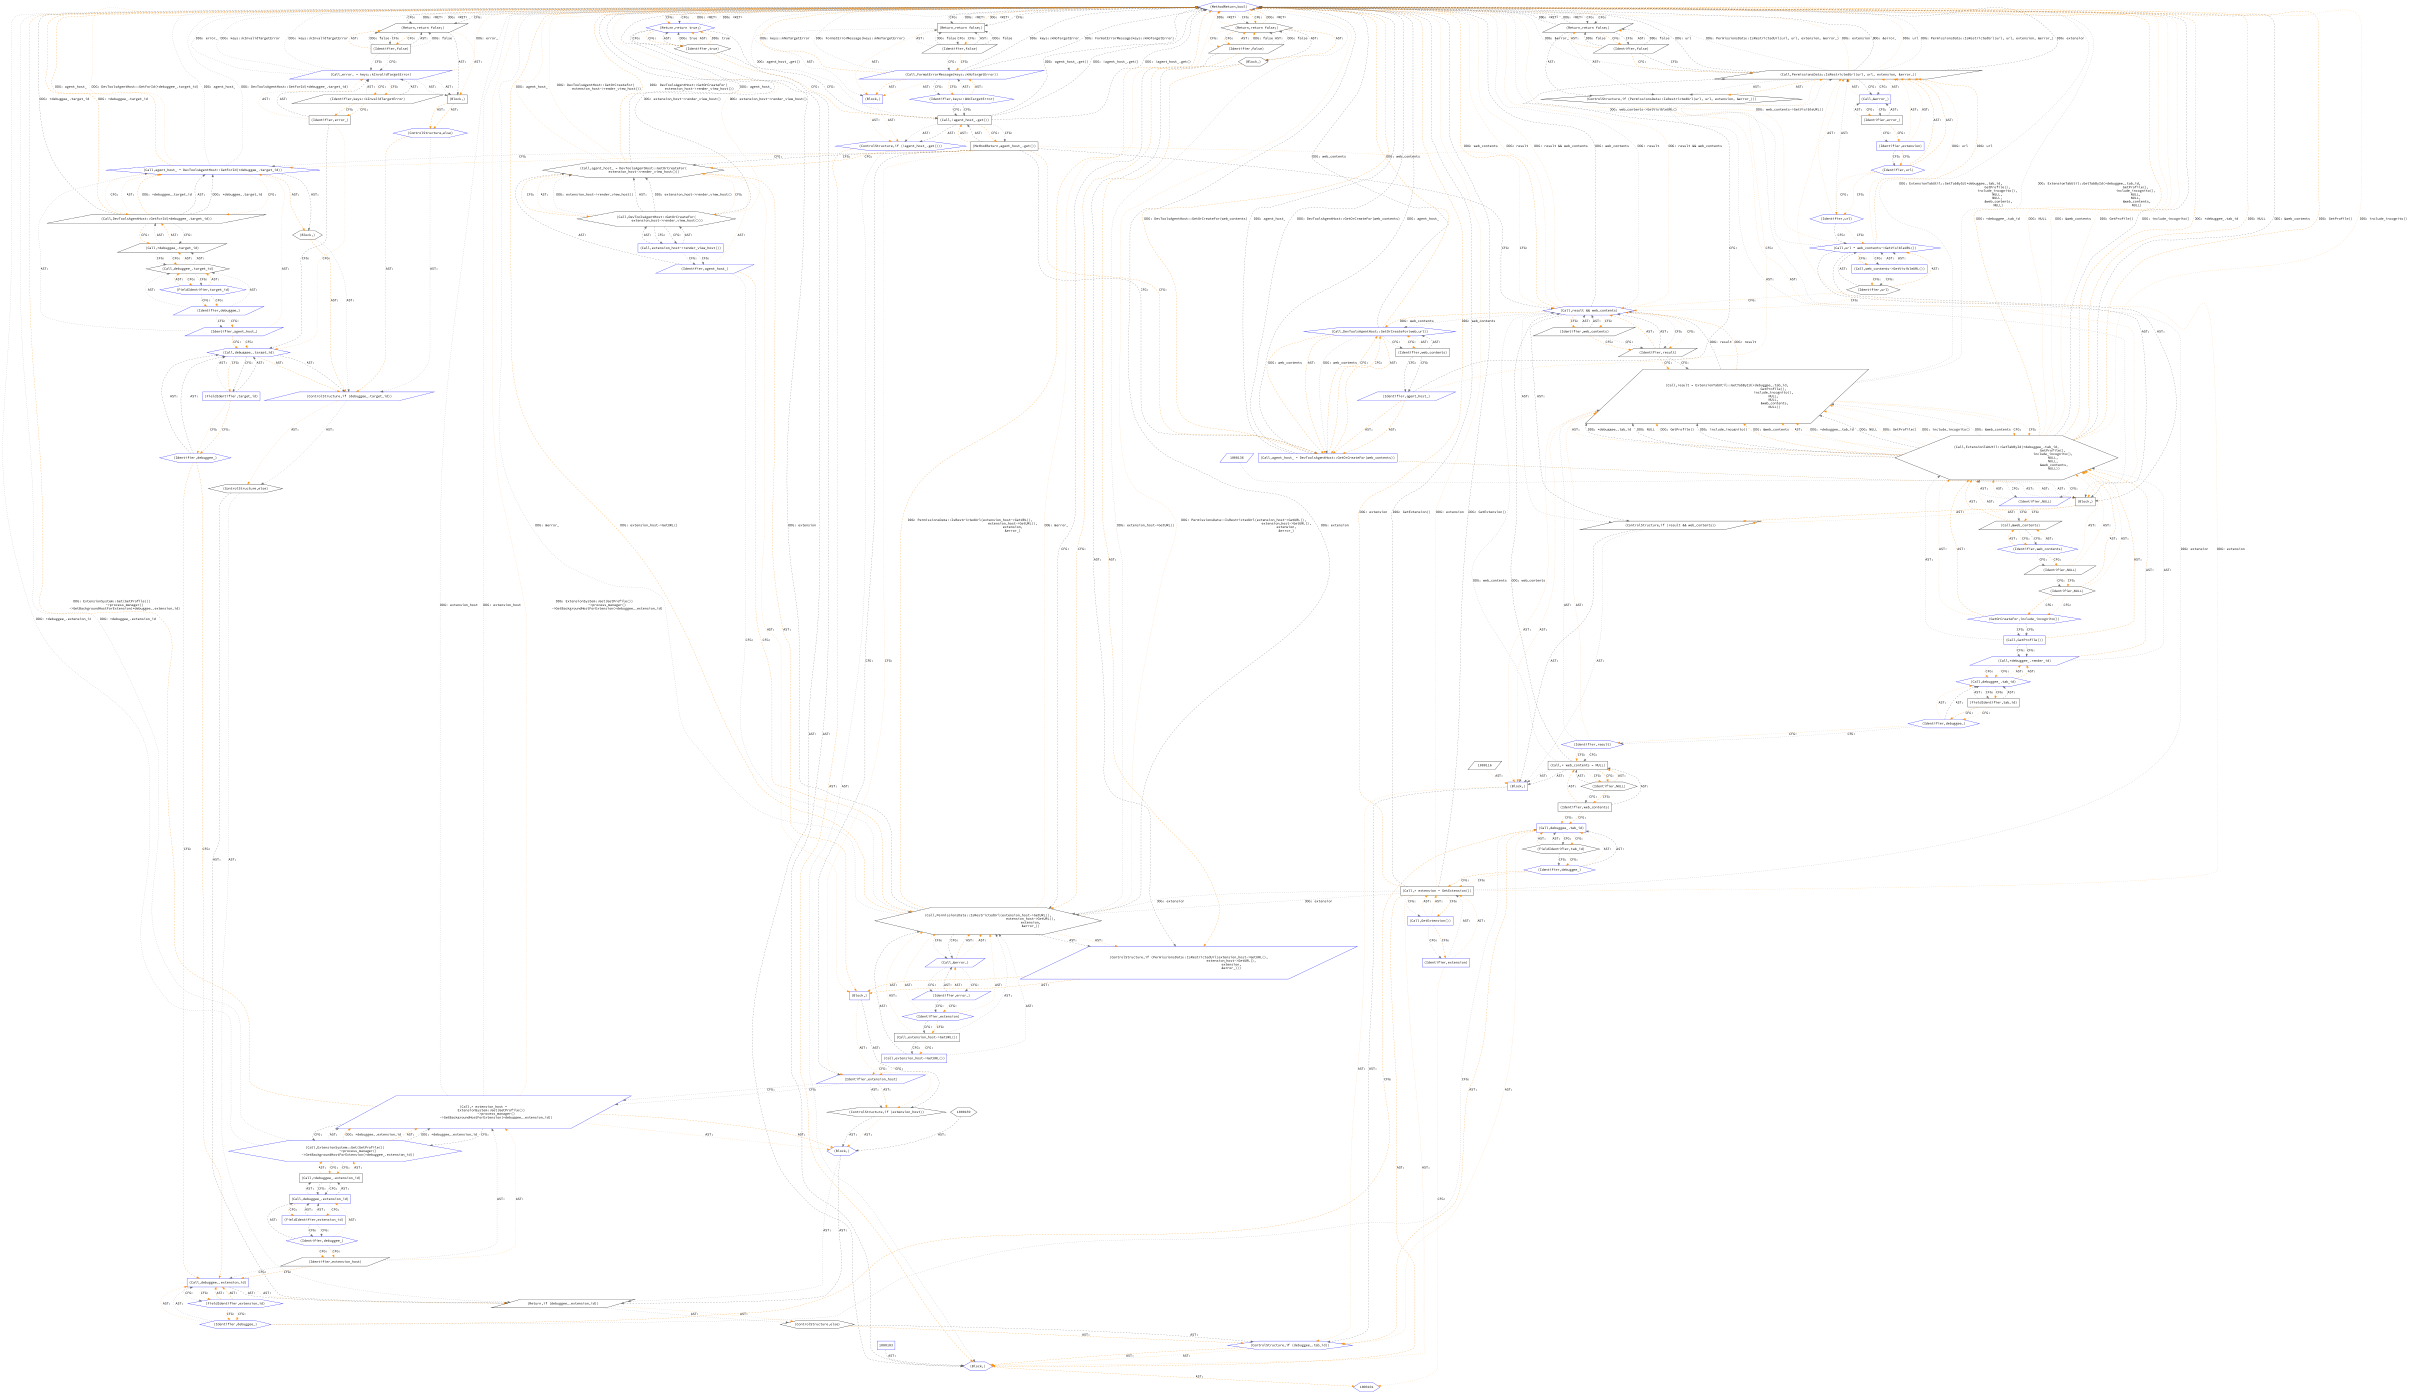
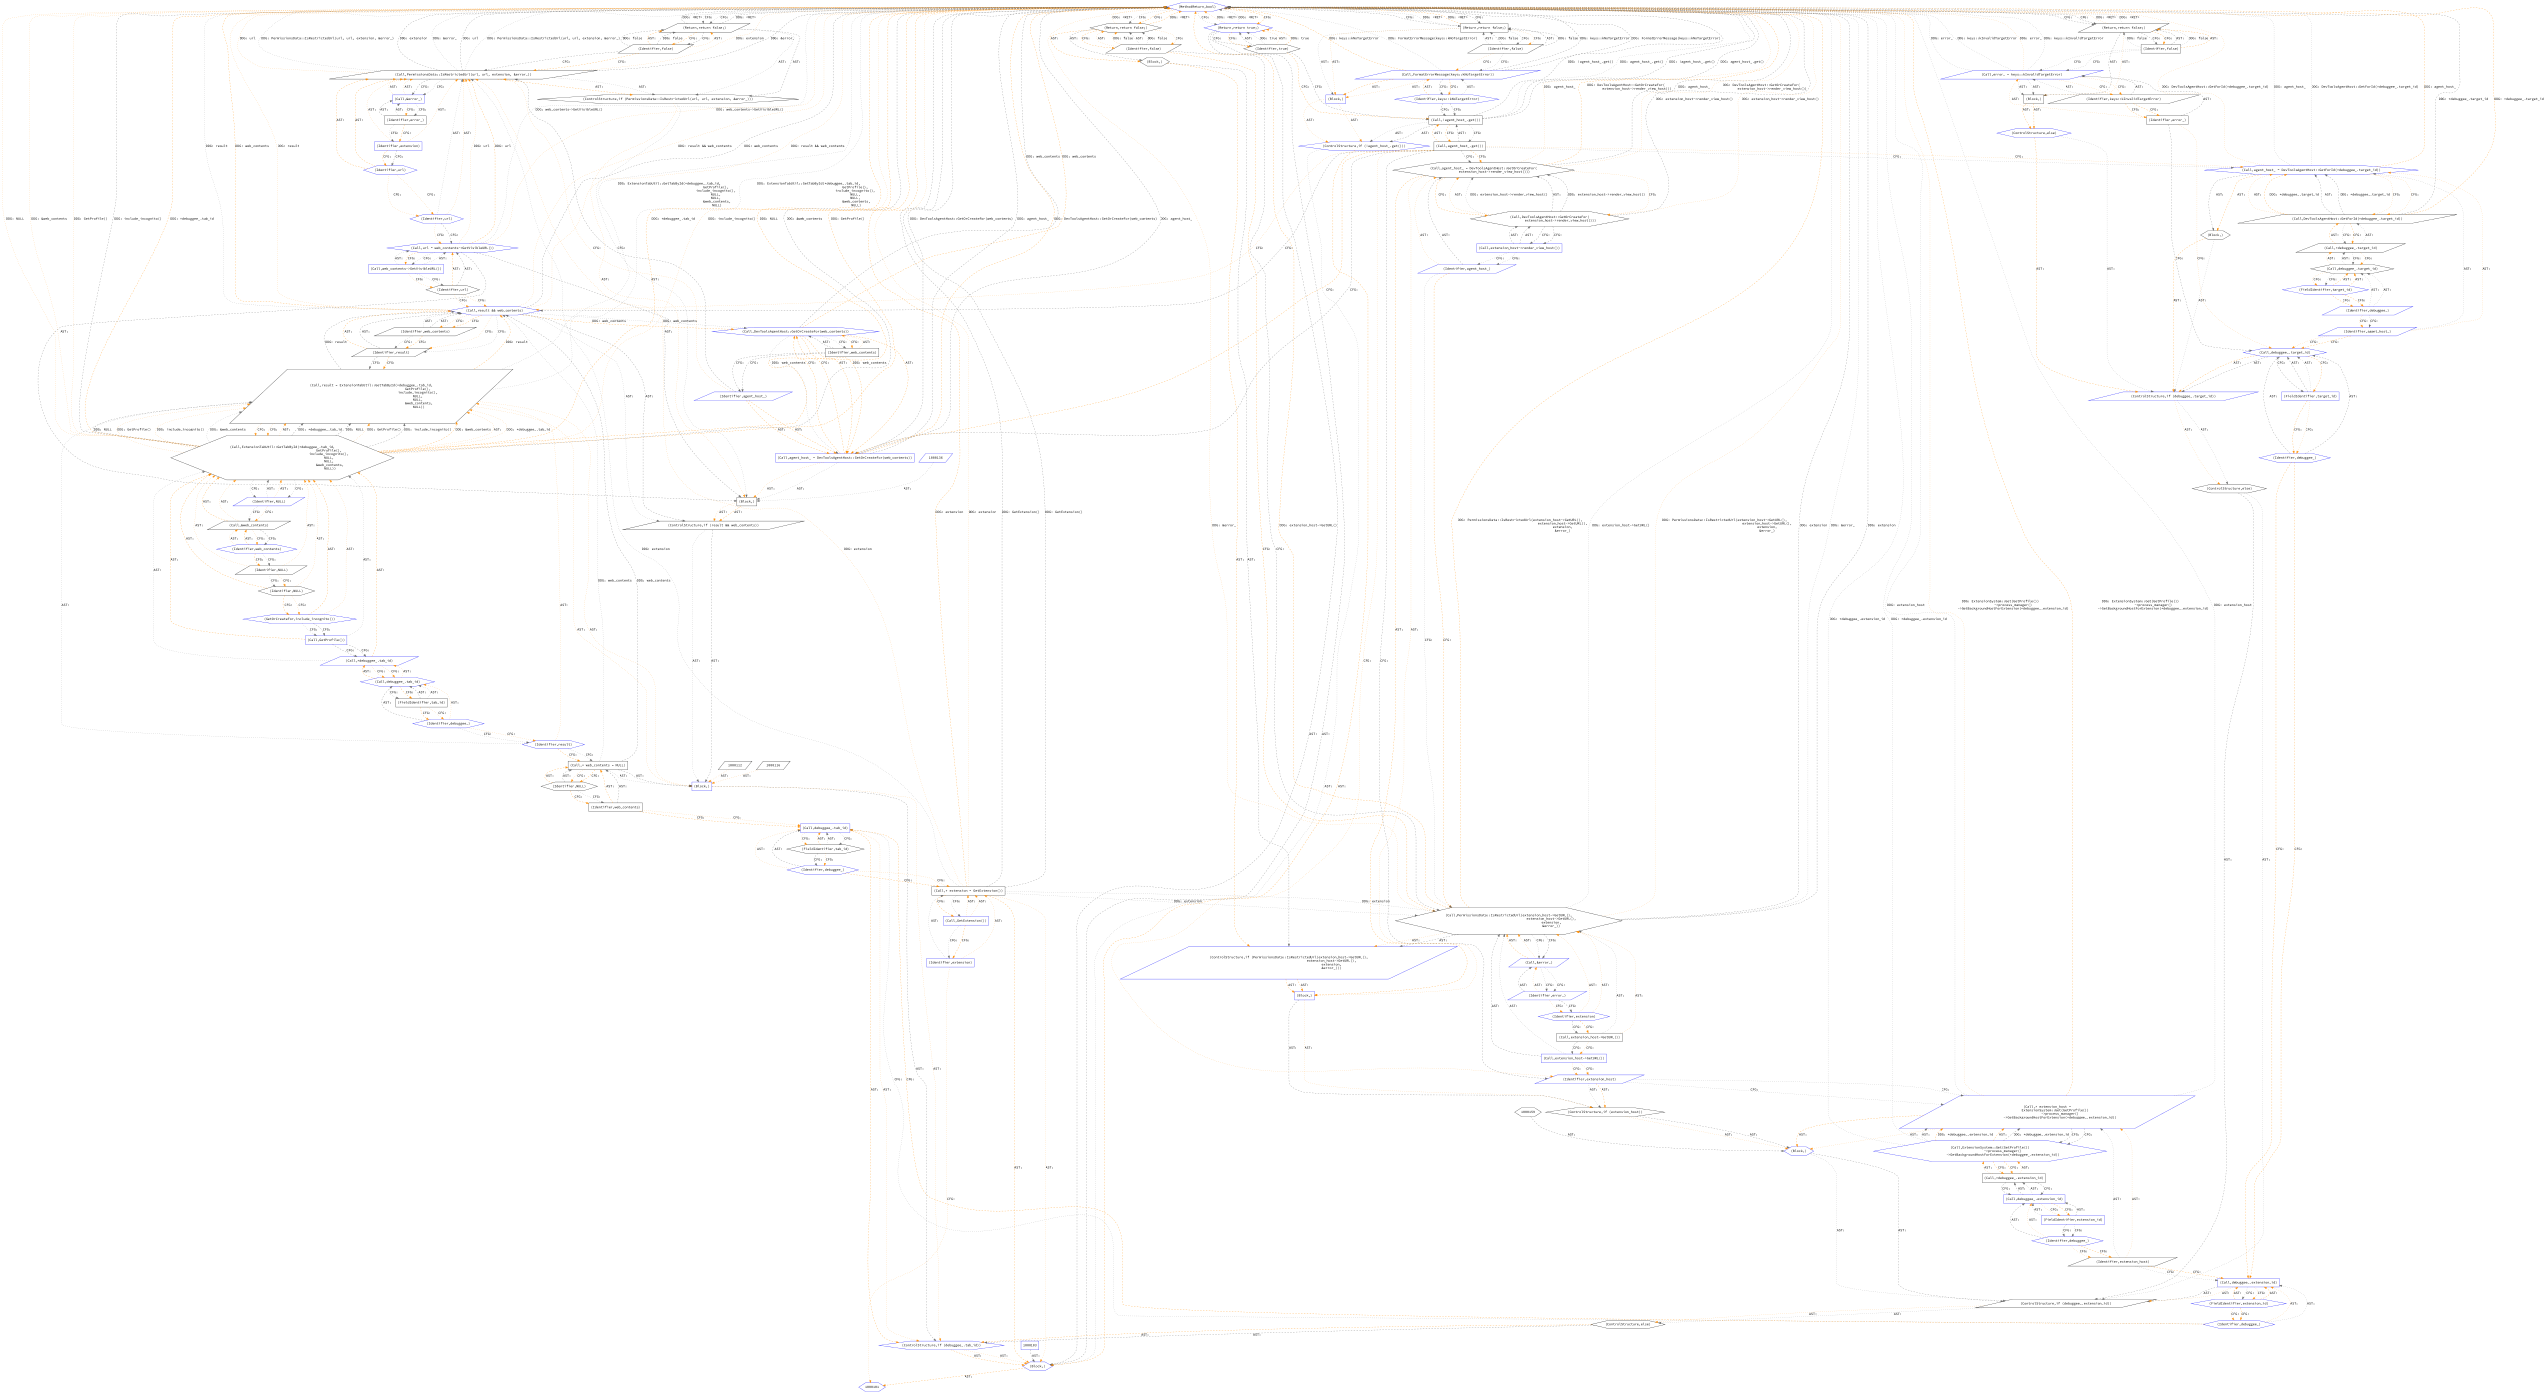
(1004, 146) -> (1460, 146)
(1380, 332) -> (796, 332)
(2024, 661) -> (369, 661)
none -> (735, 765)
(563, 1304) -> (2066, 1304)
